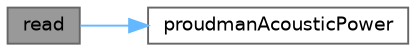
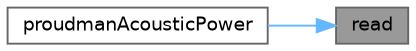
(105, 26) -> (292, 26)
